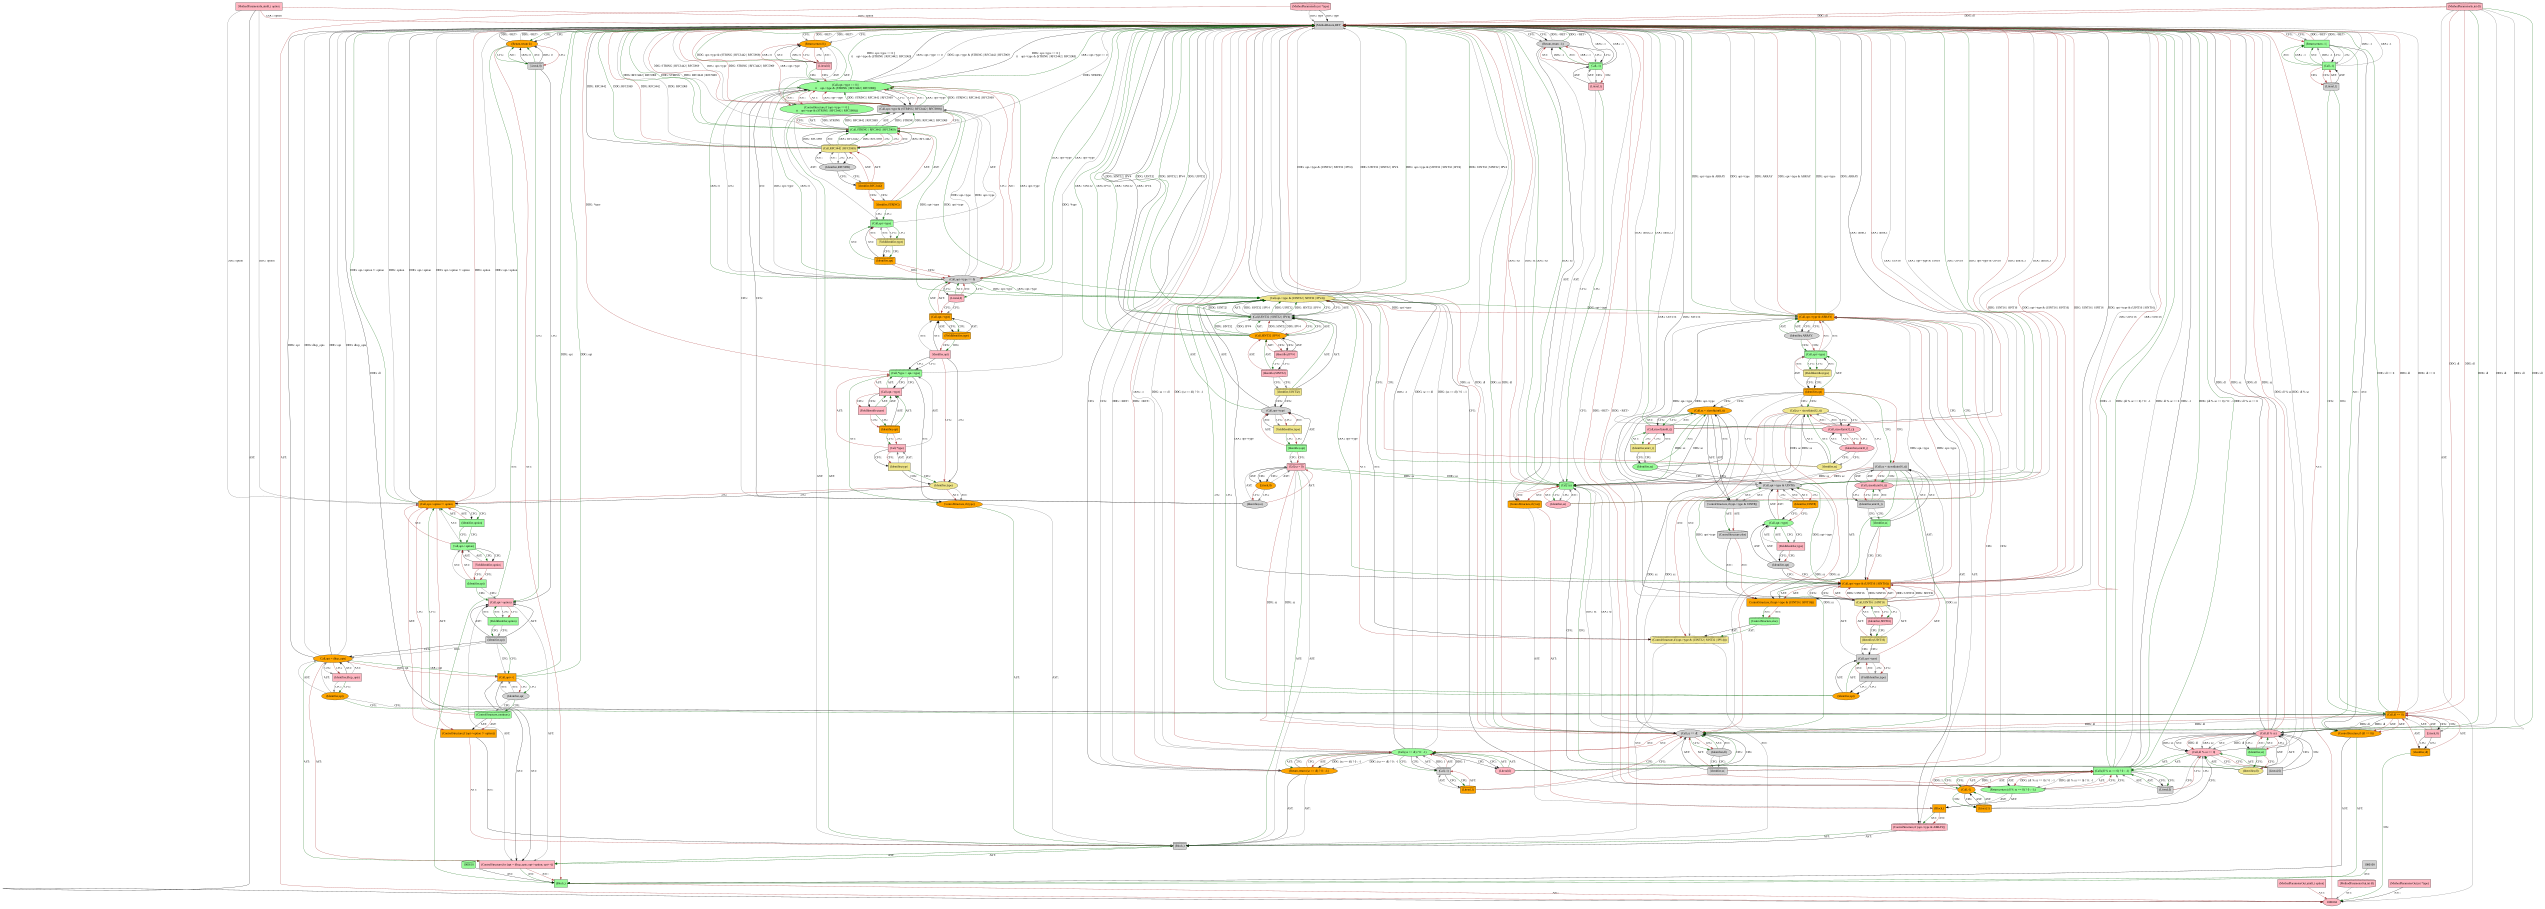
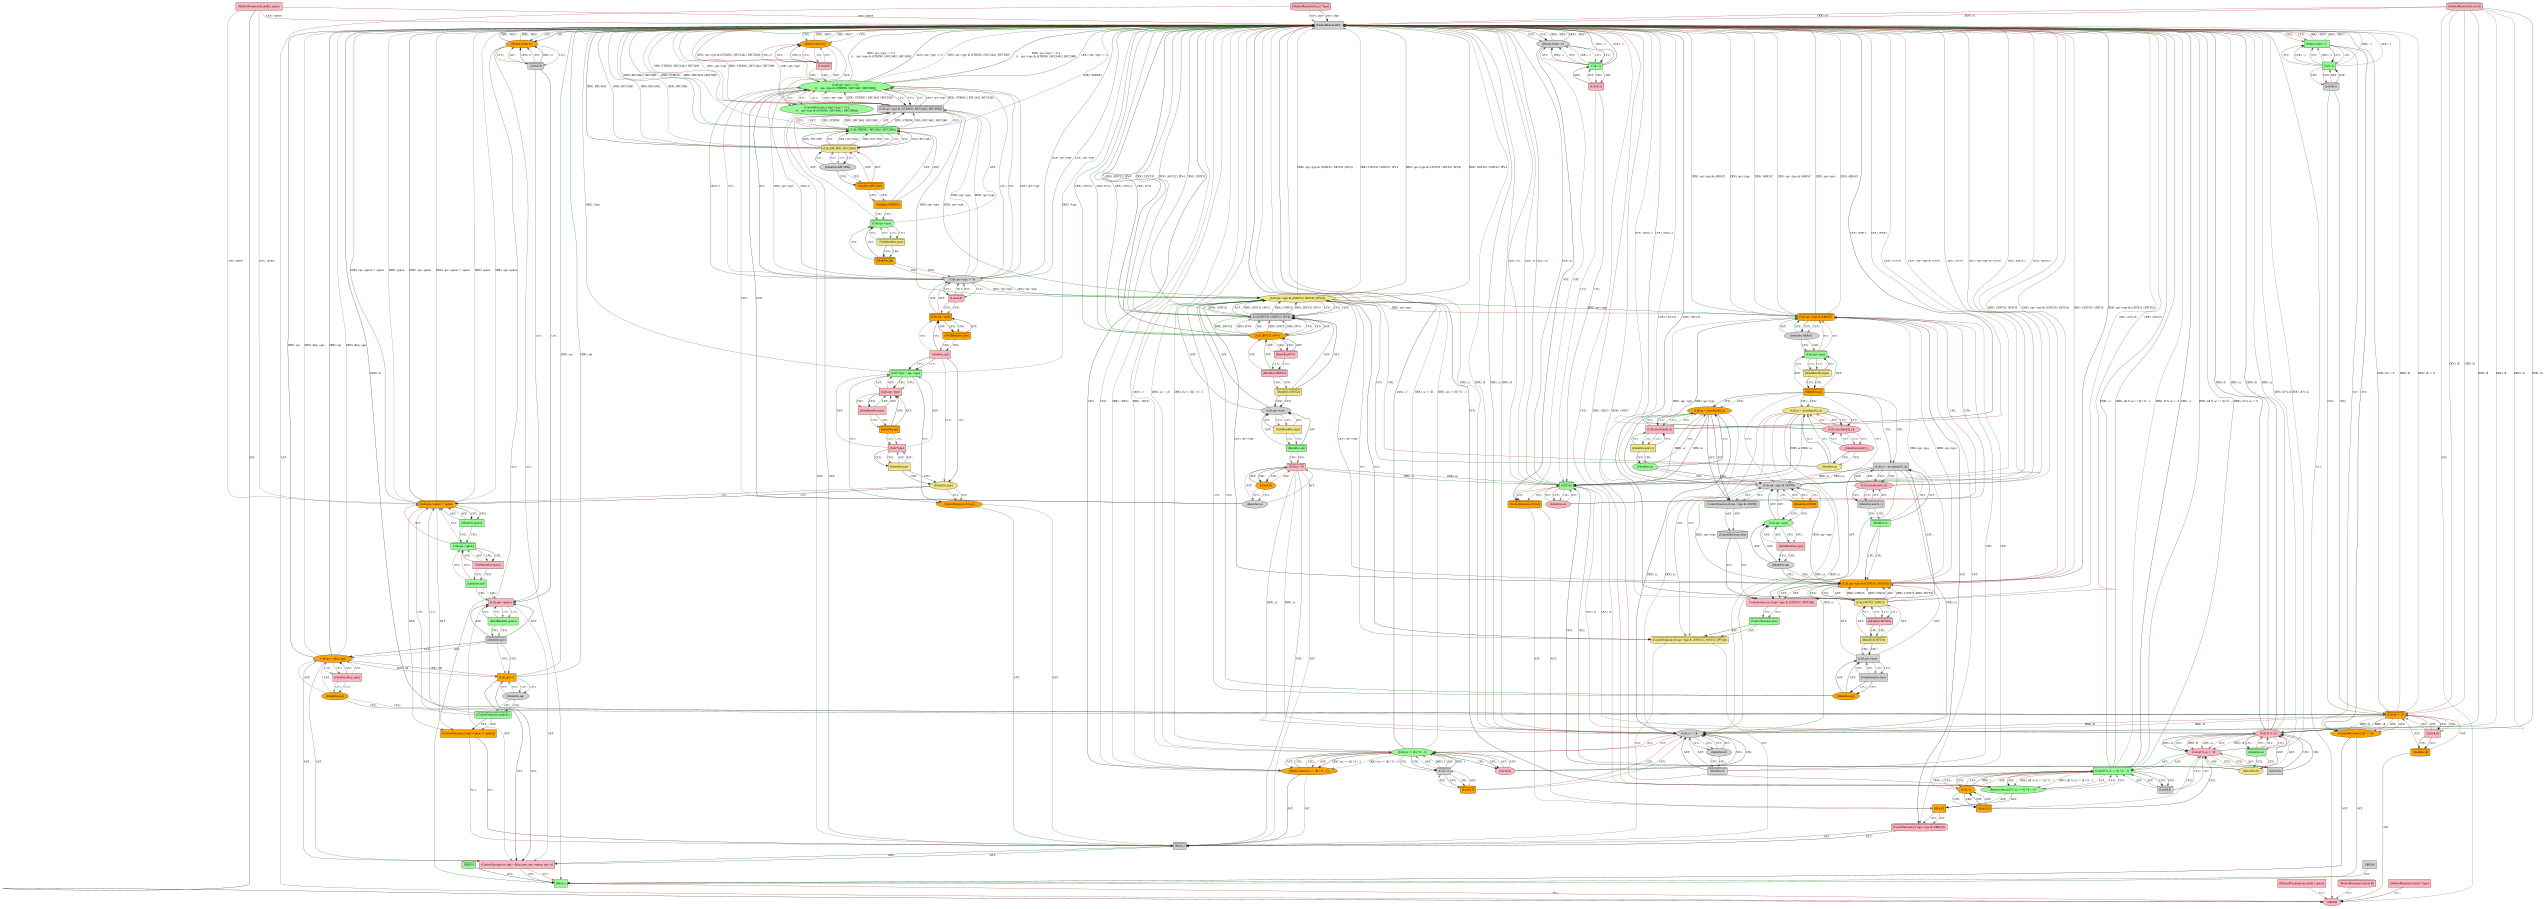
(2279, 53) -> (2278, 51)
(1781, 602) -> (1781, 602)
